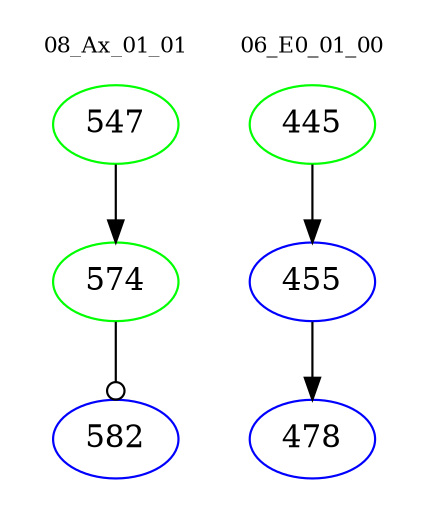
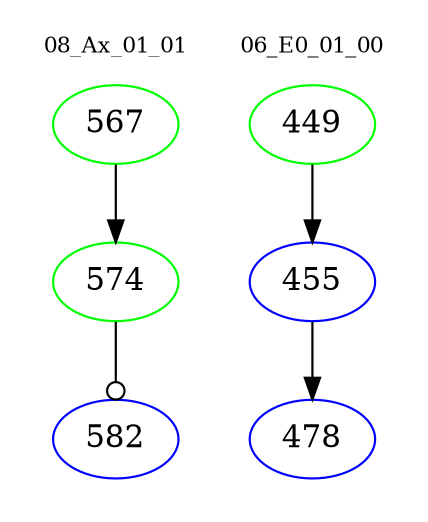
(116, 125) -> (116, 125)
(312, 125) -> (312, 125)
